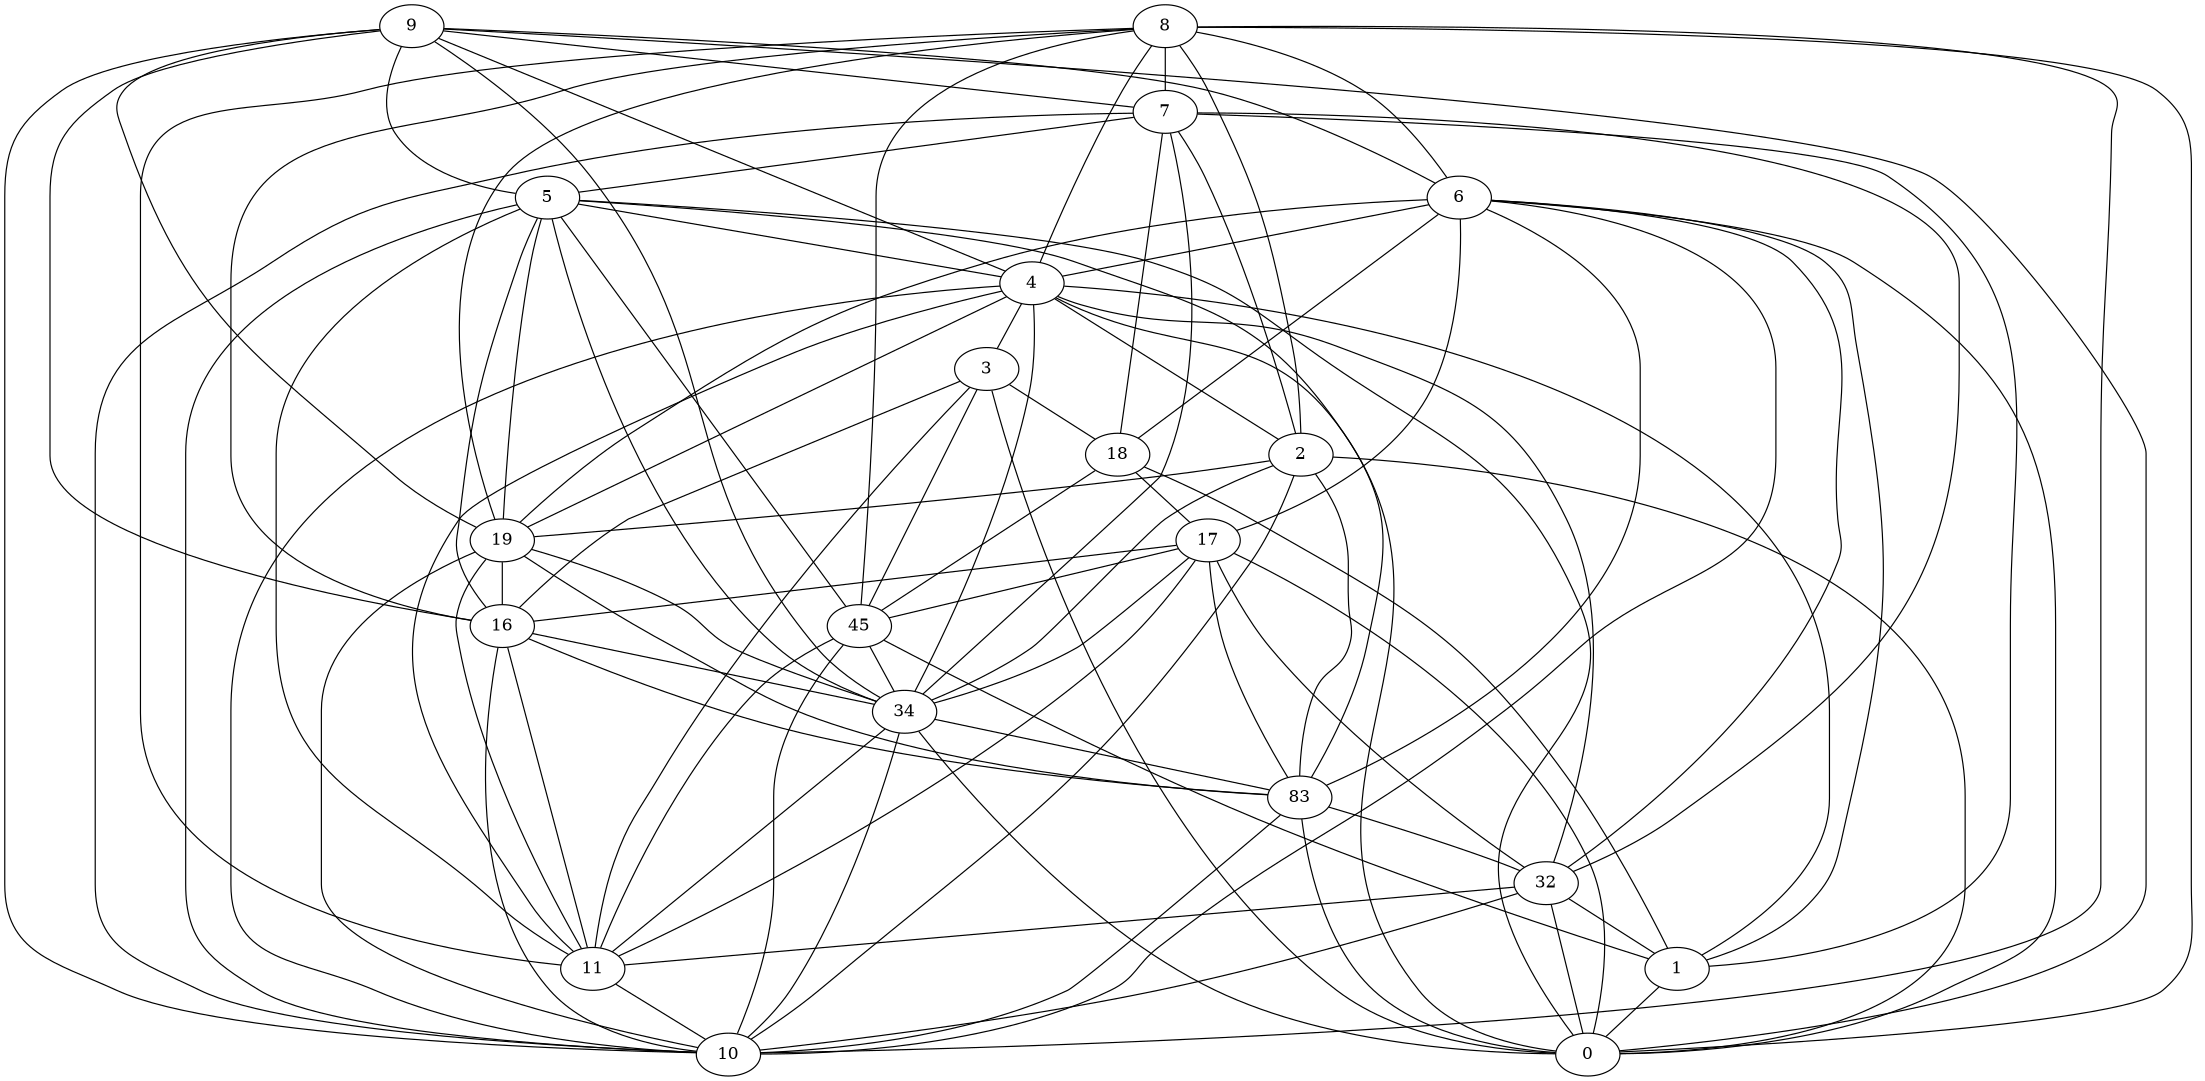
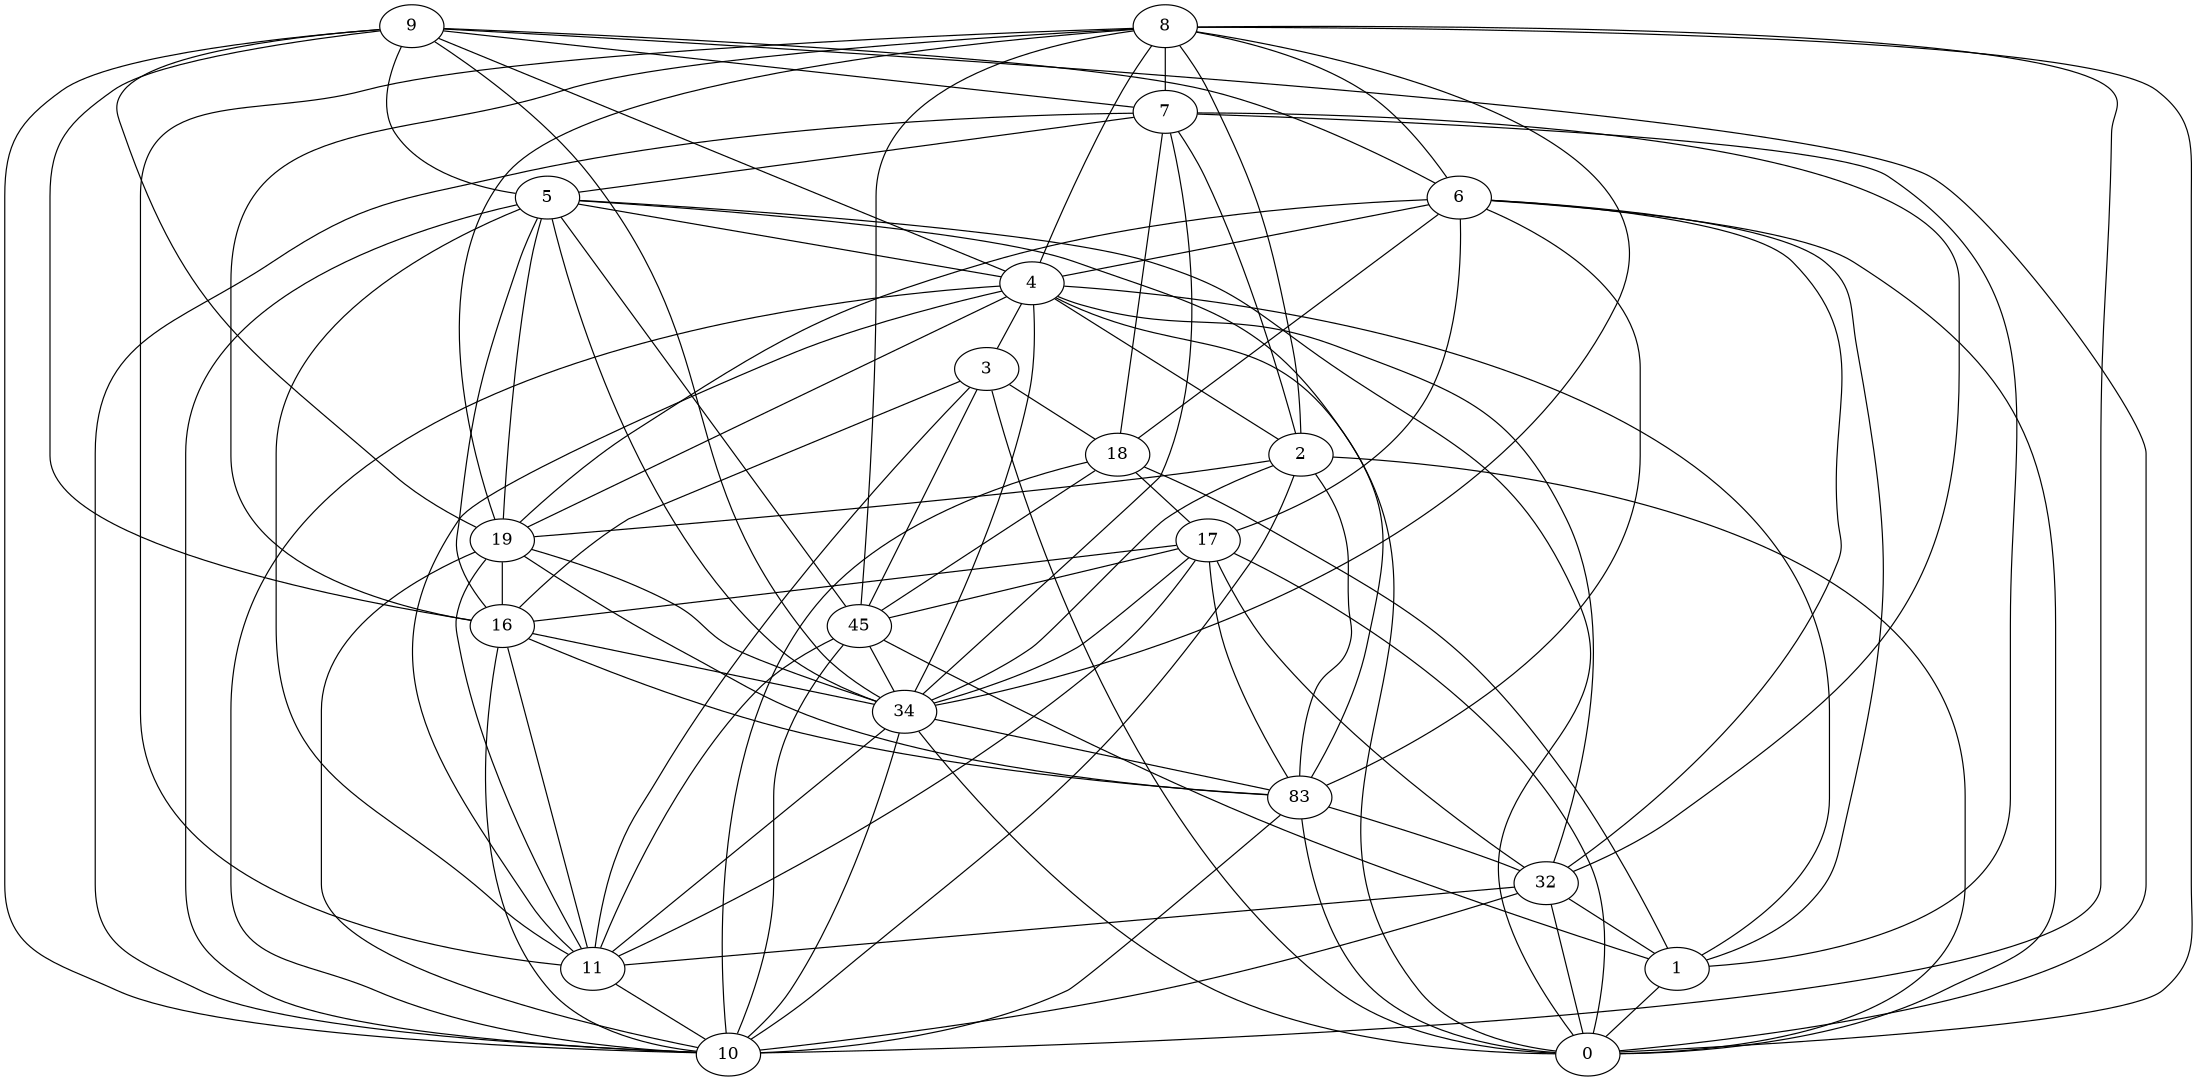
none -> (1546, 407)
(1502, 713) -> (789, 646)
